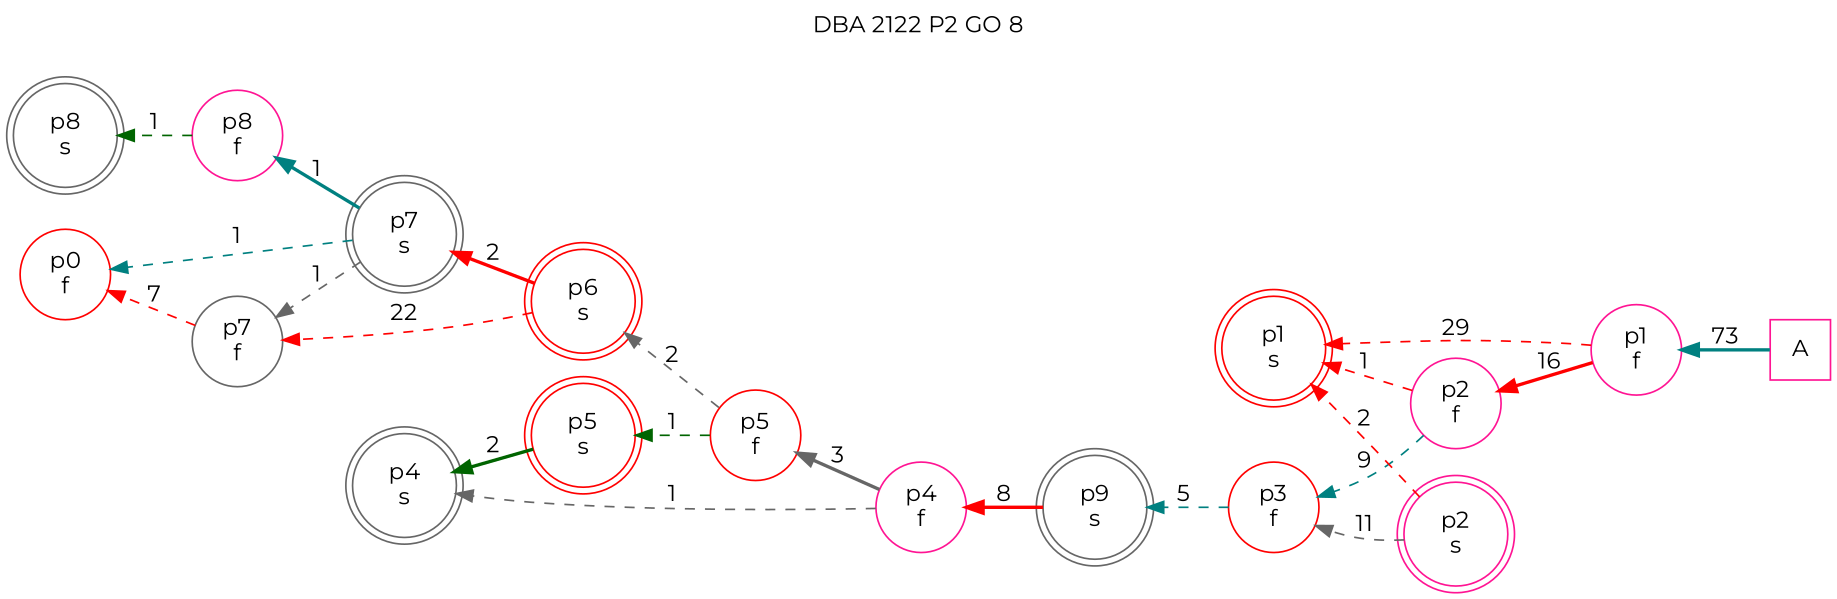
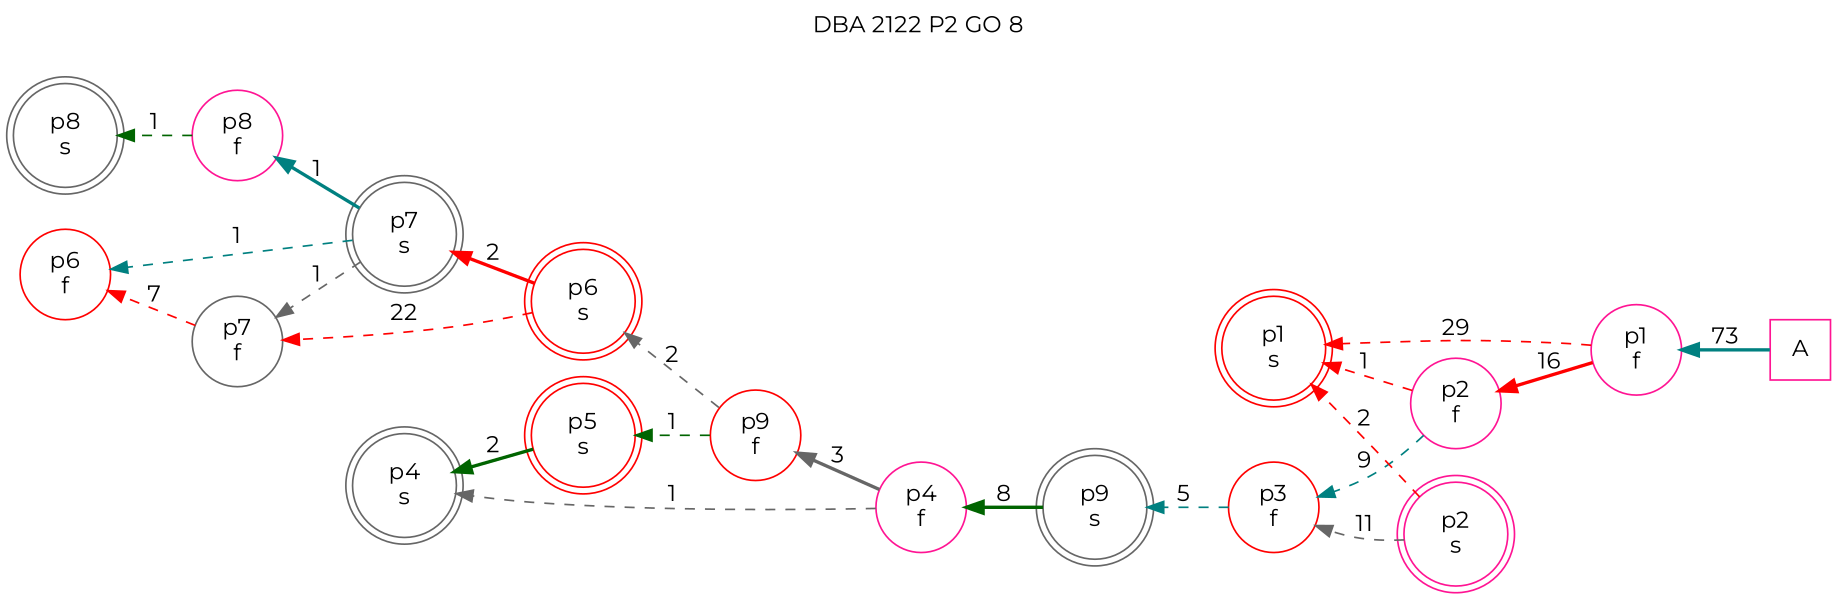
(65, 274) -> (65, 274)
(756, 435) -> (756, 435)
(1013, 507) -> (1013, 507)
